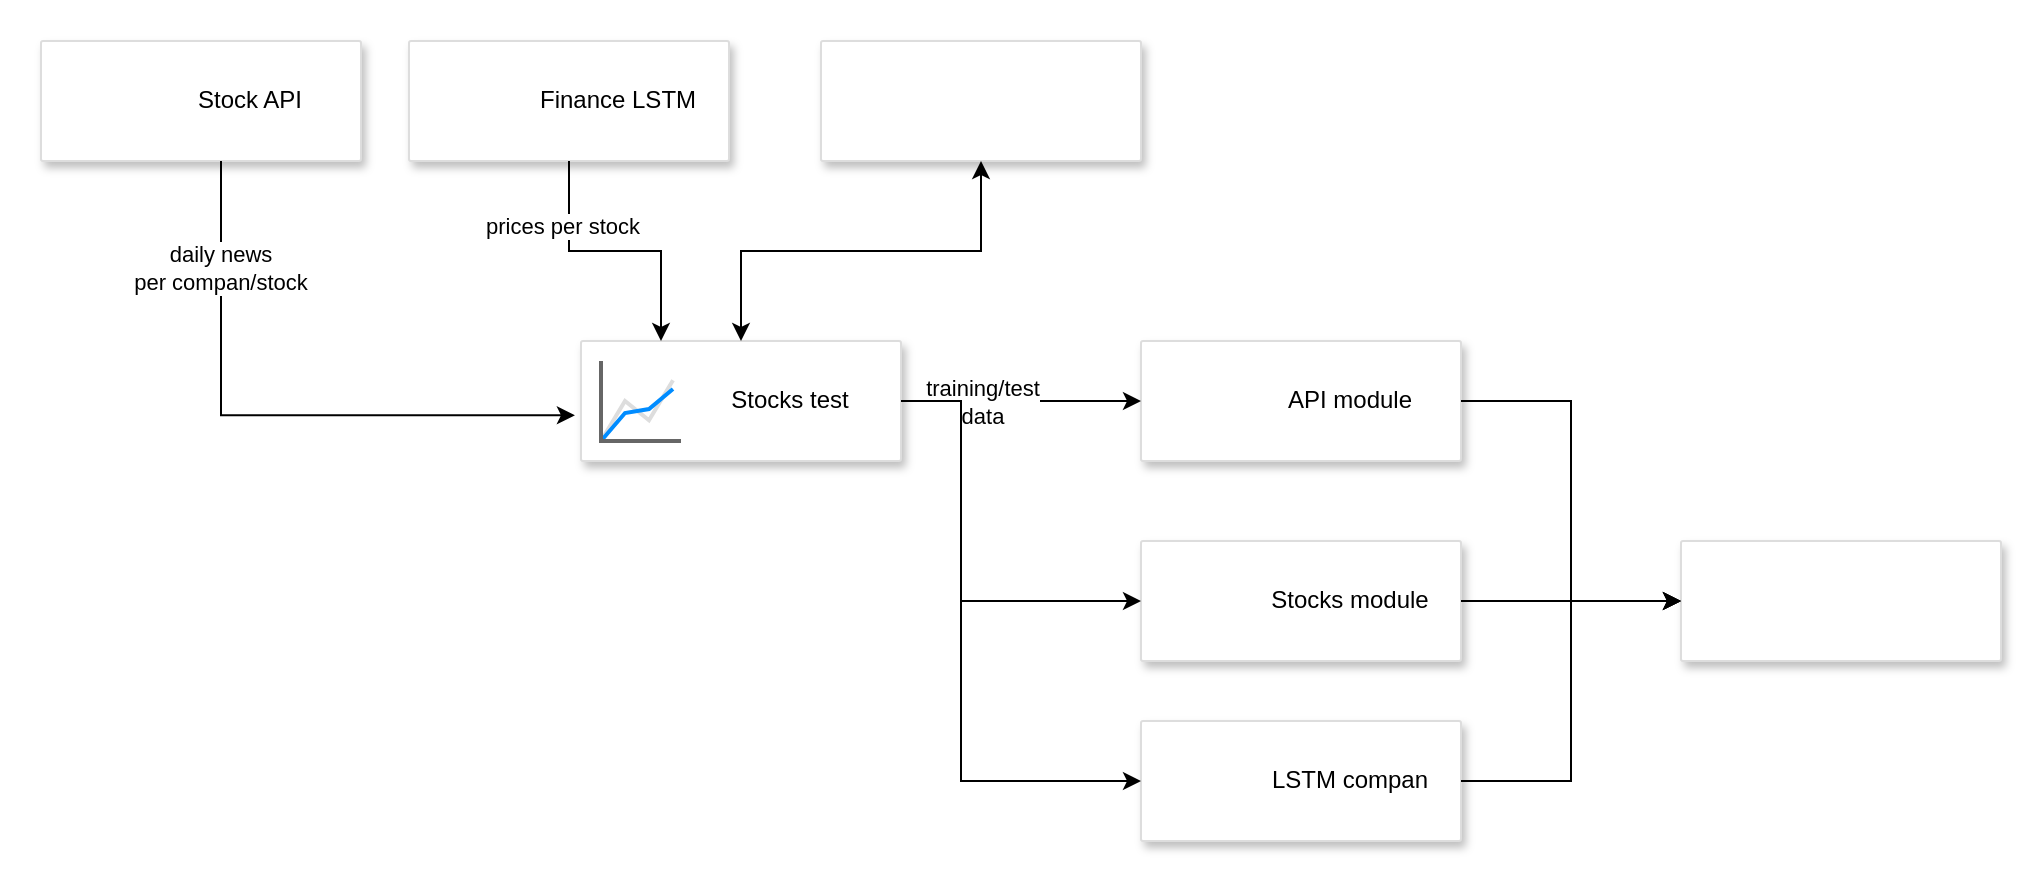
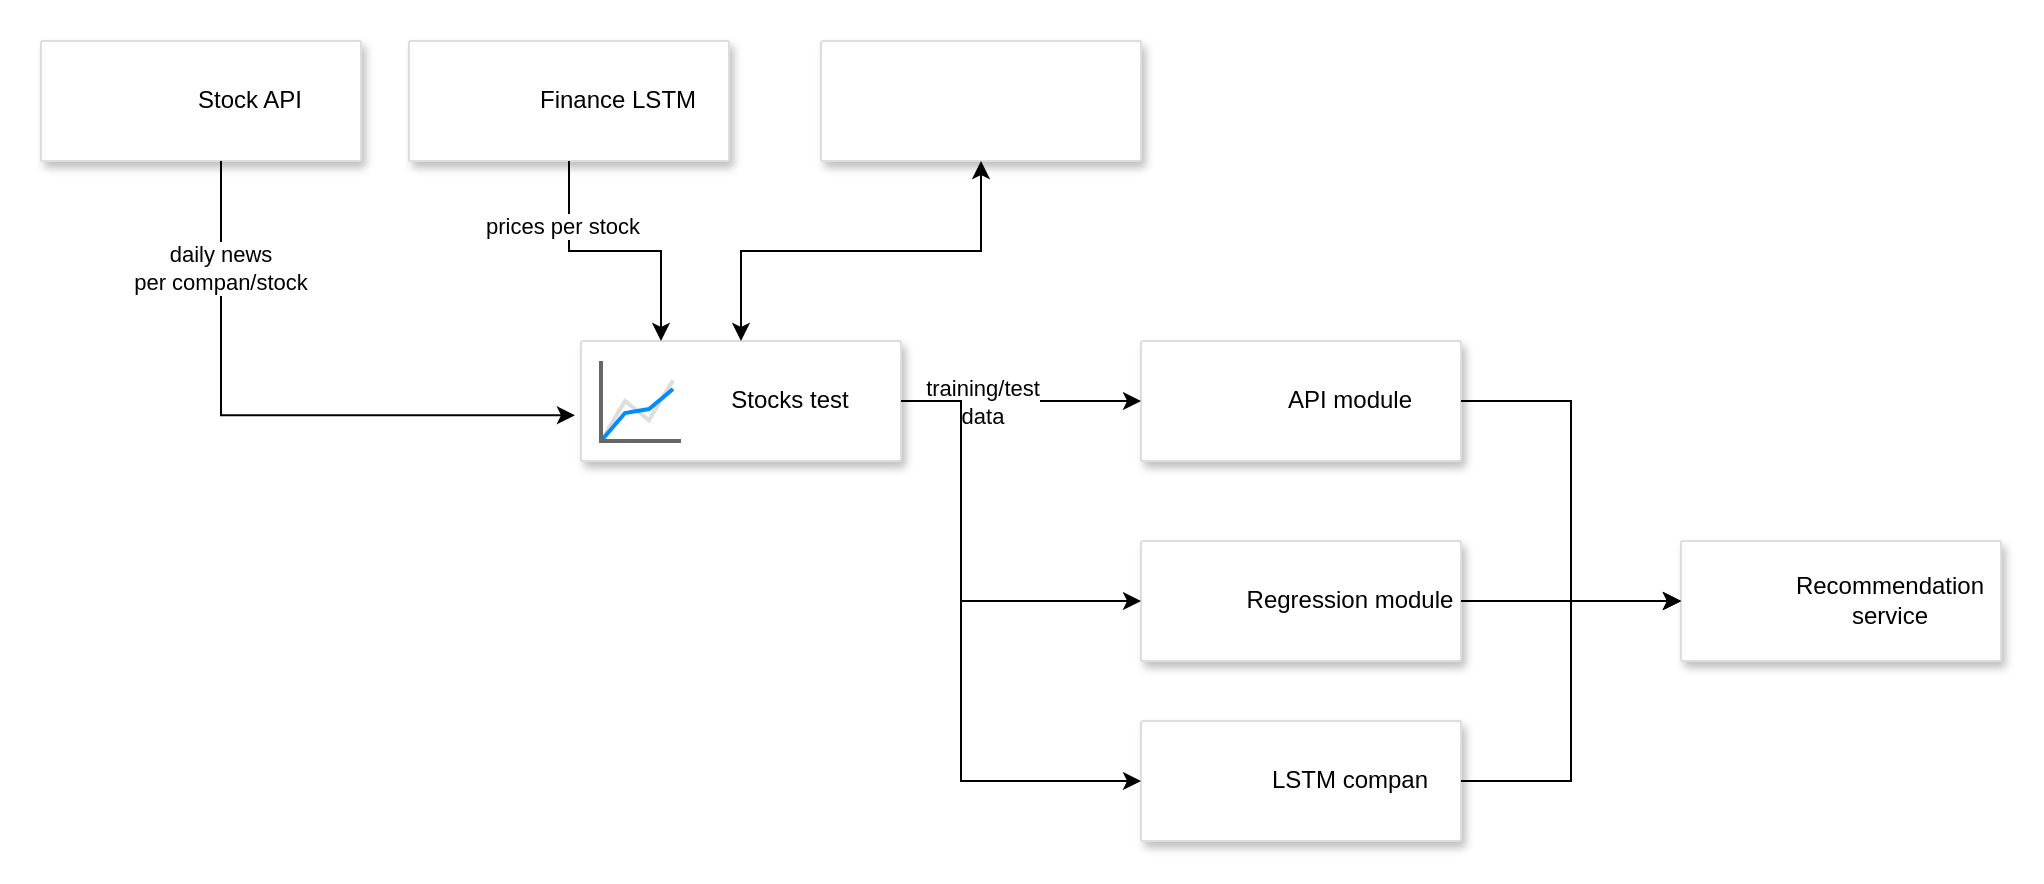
(1351, 601) -> (1351, 601)
none -> (1891, 601)
